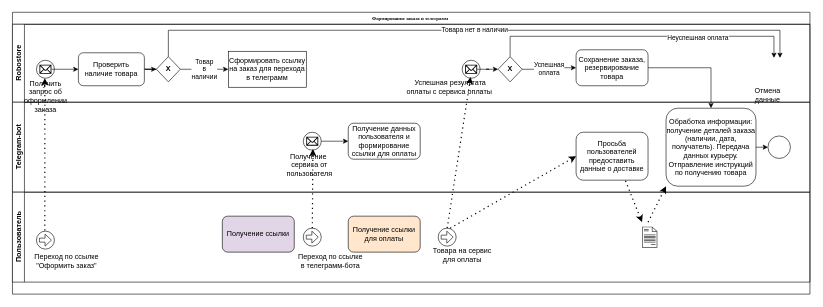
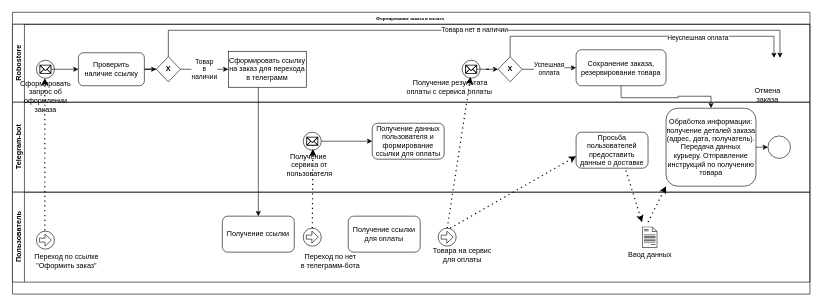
(412, 18) -> (412, 18)
(612, 68) -> (621, 68)
(111, 69) -> (111, 69)
(451, 87) -> (451, 87)
(768, 95) -> (768, 95)
(46, 96) -> (46, 96)
(384, 141) -> (408, 141)
(711, 147) -> (711, 147)
(612, 156) -> (612, 150)
none -> (258, 210)
(258, 234) -> (258, 234)
(384, 234) -> (384, 234)
none -> (650, 255)
(331, 261) -> (331, 261)
